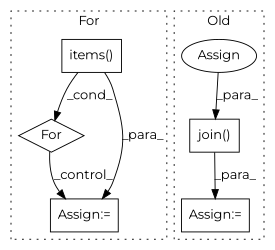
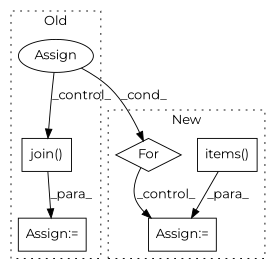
(89, 22) -> (187, 121)
(66, 91) -> (116, 95)
(237, 96) -> (82, 96)
